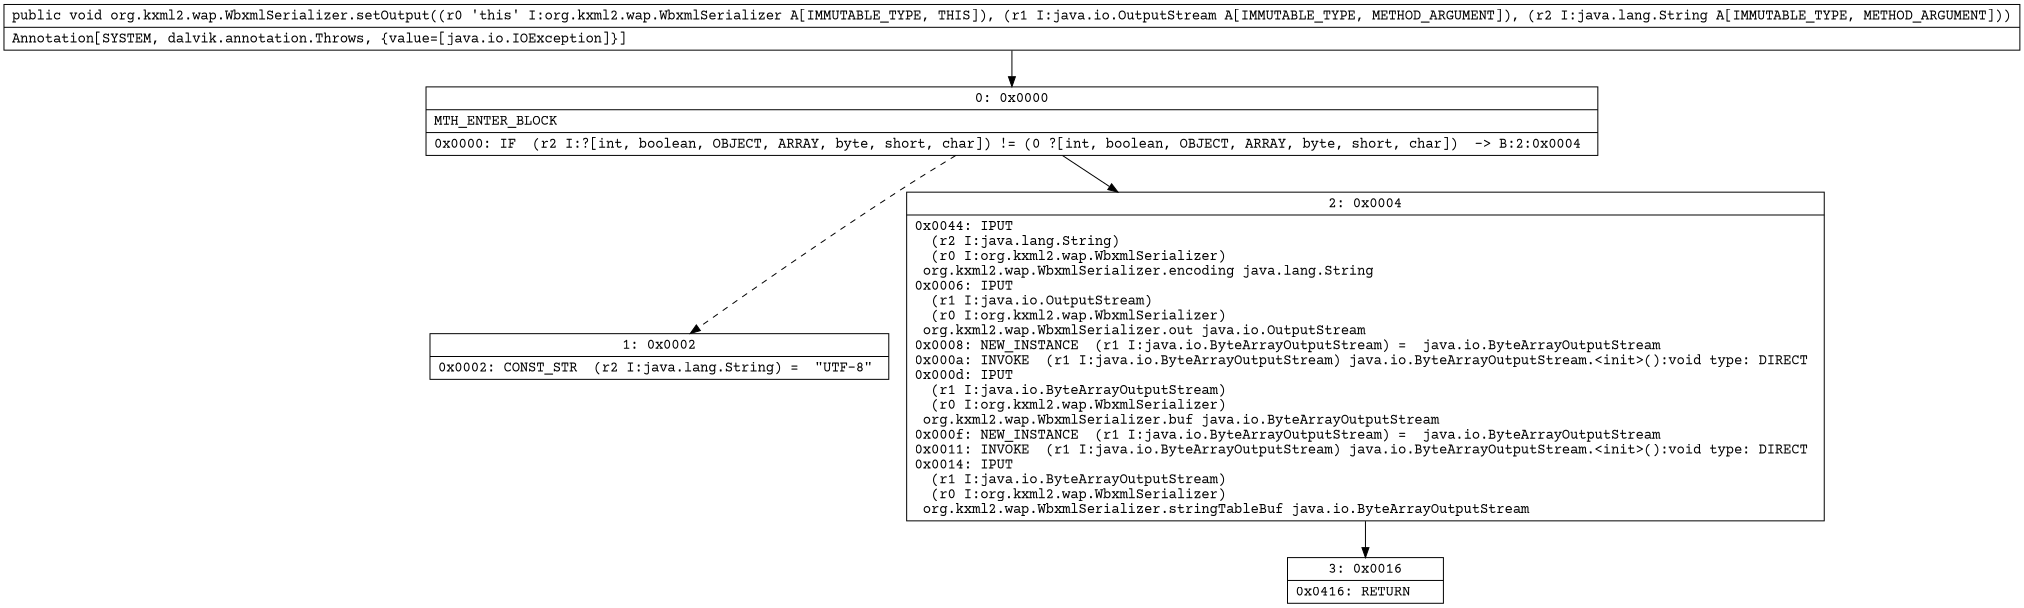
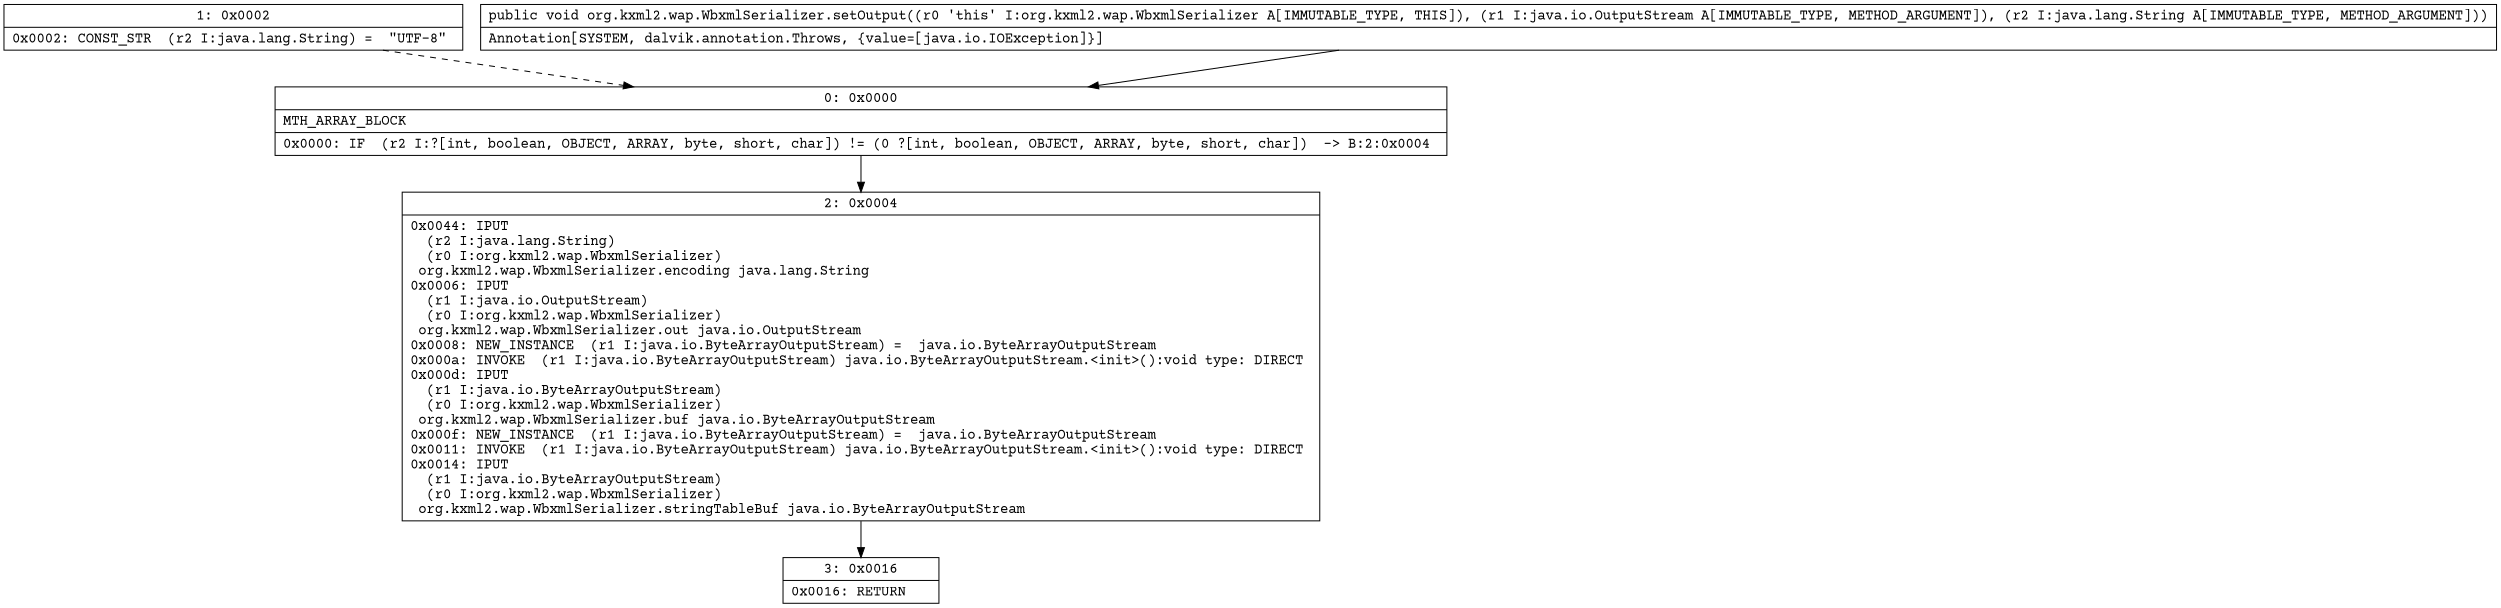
(496, 121) -> (345, 121)
(826, 239) -> (503, 68)
(1365, 591) -> (861, 591)
